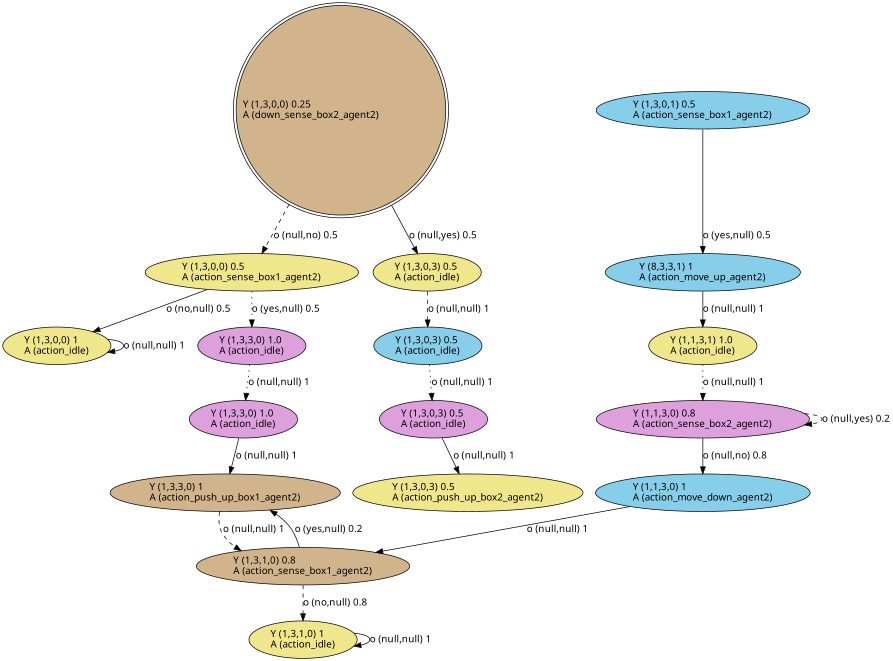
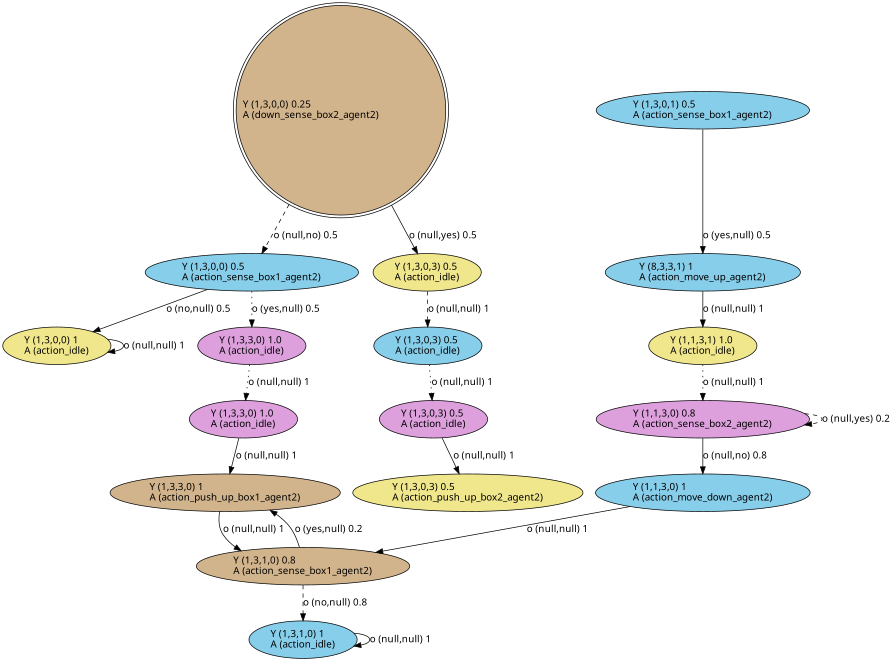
(252, 272) -> (252, 272)
(221, 532) -> (221, 532)
(303, 640) -> (303, 640)
